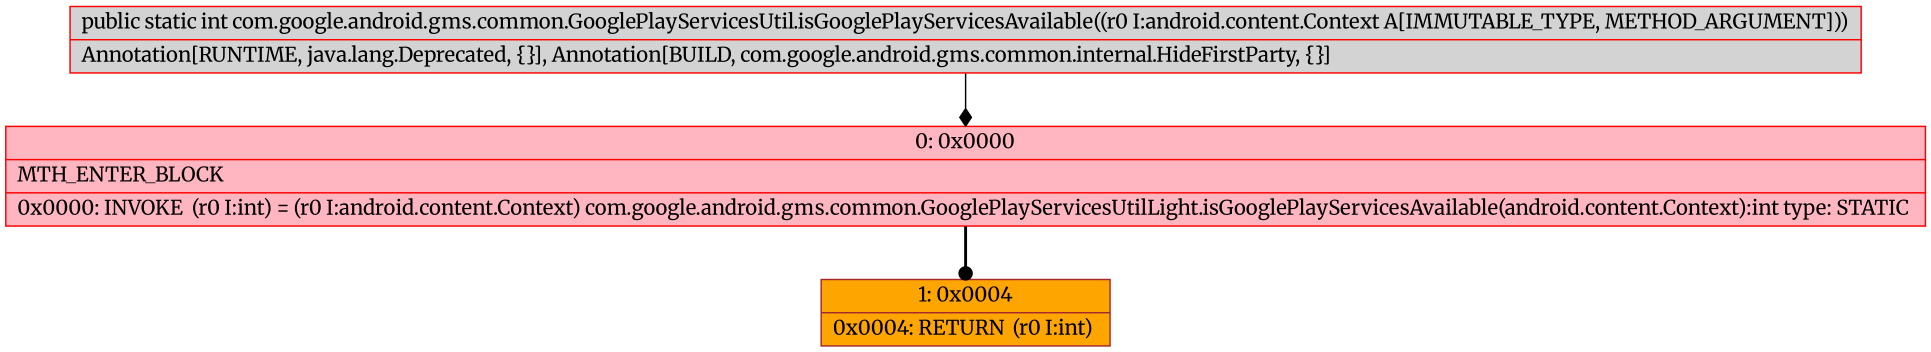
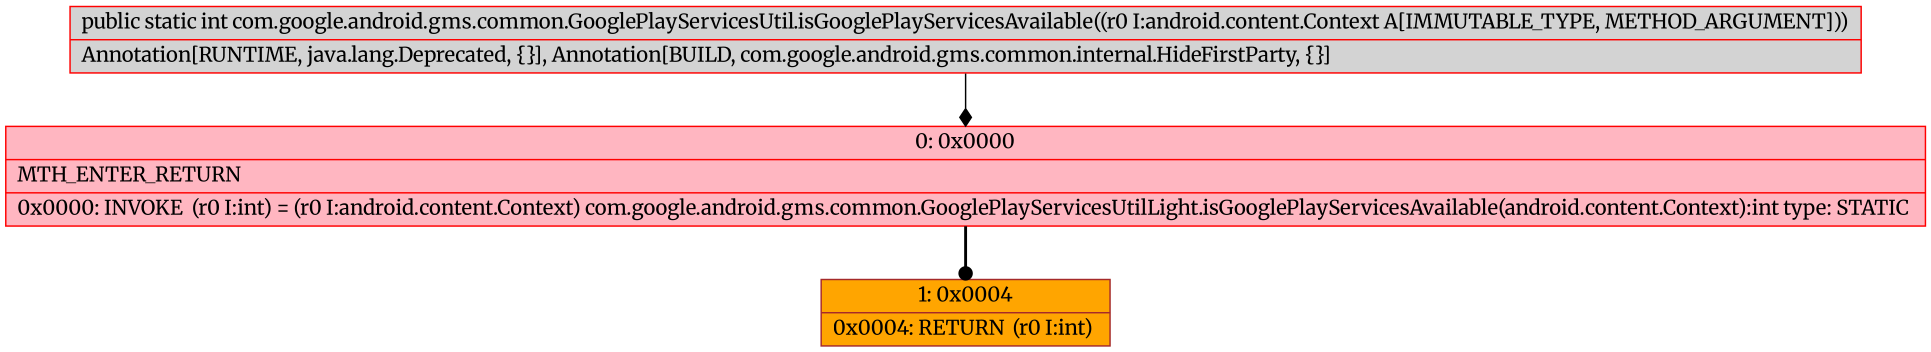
(121, 176) -> (129, 176)
